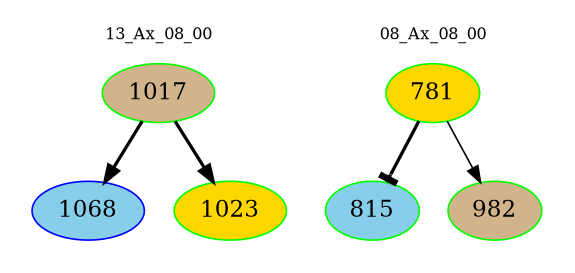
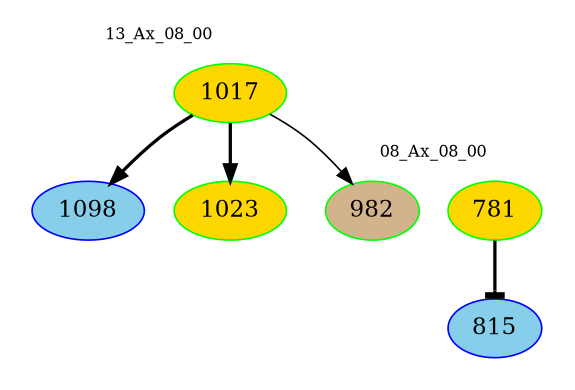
(158, 93) -> (230, 93)
(460, 145) -> (322, 152)
(88, 211) -> (88, 211)
(372, 211) -> (495, 328)
